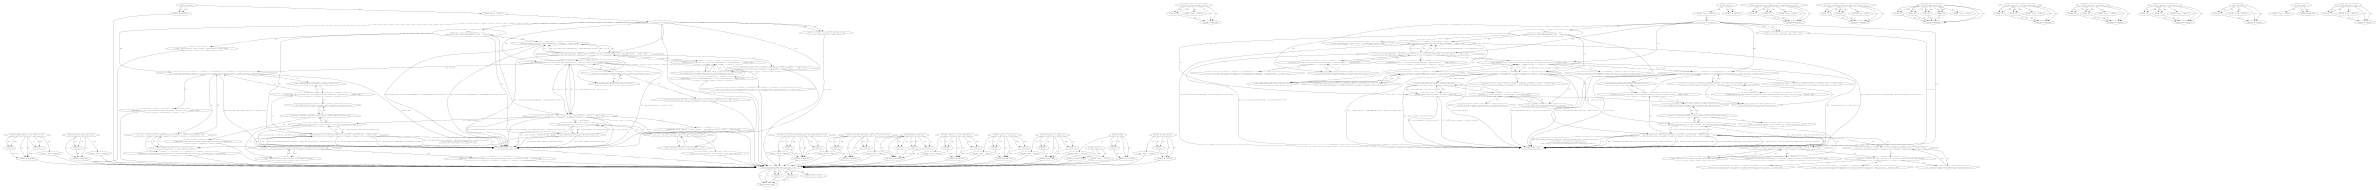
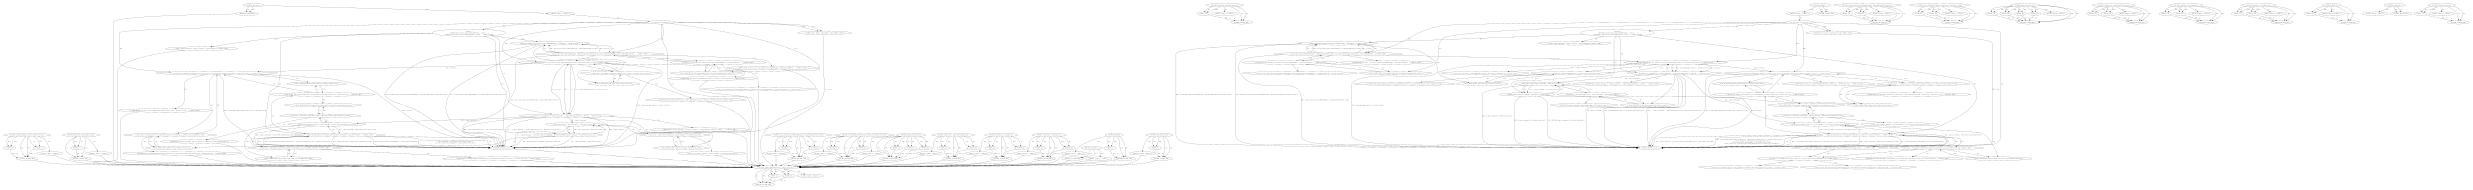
(1947, 167) -> none
